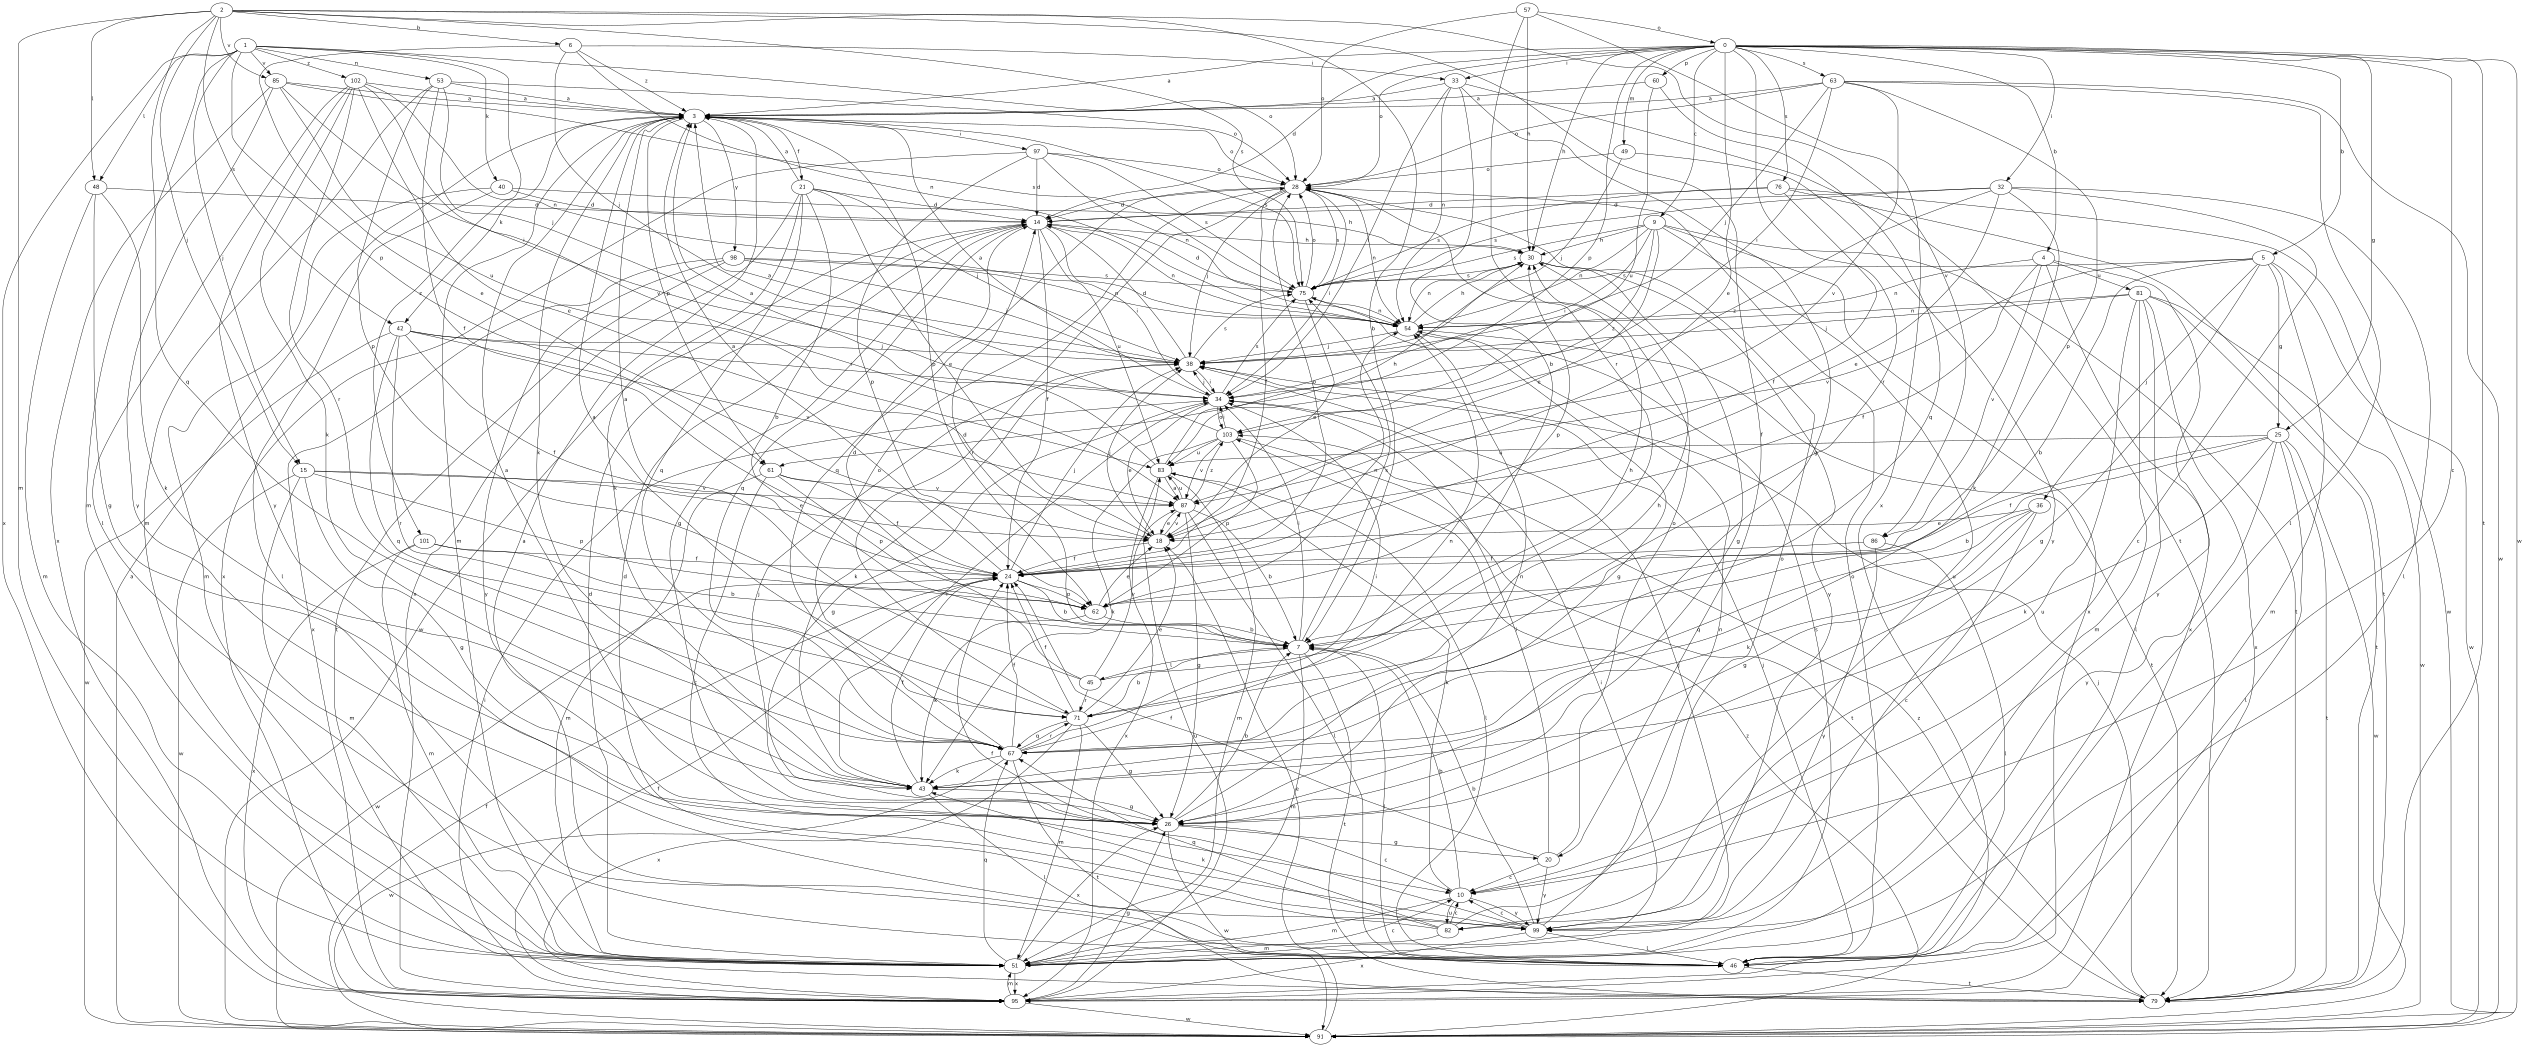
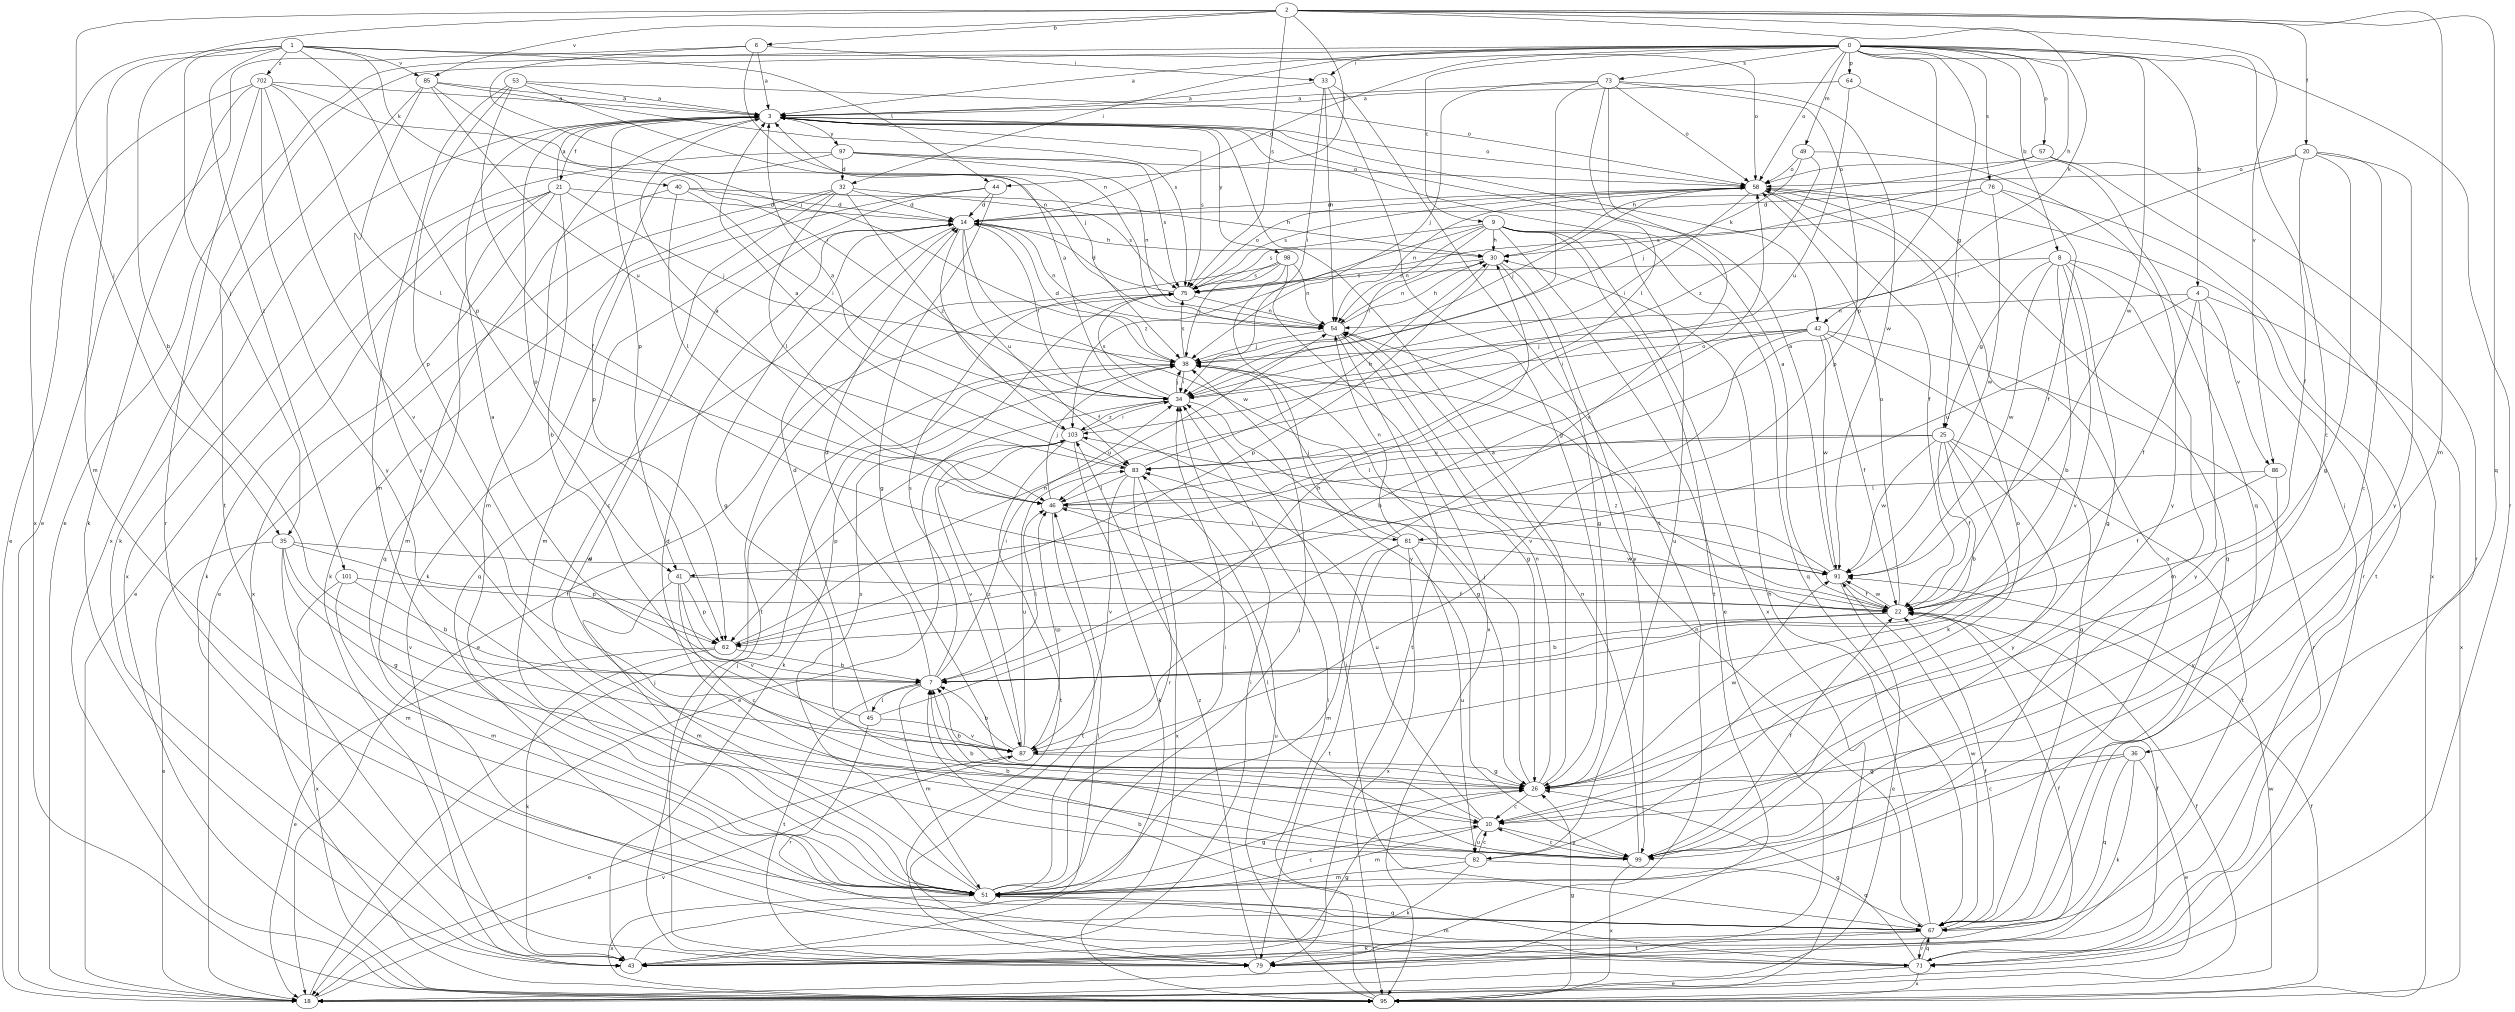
(1625, 24) -> (2028, 63)
(341, 63) -> none
(356, 81) -> (262, 81)
(646, 81) -> (766, 81)
(1656, 81) -> (1850, 81)
(1833, 81) -> (1609, 81)
(961, 134) -> (832, 134)
(234, 169) -> (2070, 169)
(1037, 185) -> (842, 167)
(96, 187) -> (996, 187)
(1295, 187) -> (1756, 187)
(2263, 258) -> (2060, 258)
none -> (893, 339)
none -> (1489, 353)
(1546, 362) -> (1355, 509)
(1221, 417) -> (1110, 417)
(304, 470) -> (283, 541)
(771, 470) -> (679, 577)
(1175, 488) -> (1111, 612)
(668, 505) -> none
none -> (1782, 513)
(1415, 543) -> (1161, 495)
(1008, 577) -> (1898, 612)
(1447, 683) -> (1377, 647)
(1240, 718) -> (1170, 683)
(1641, 726) -> (1822, 664)
(2089, 736) -> (1220, 523)
(1356, 842) -> (2118, 614)
(1078, 895) -> (1264, 842)
(1008, 986) -> none
